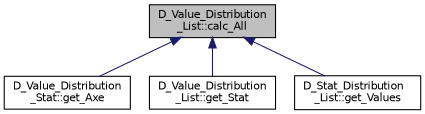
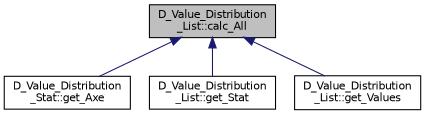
(358, 93) -> (358, 93)
